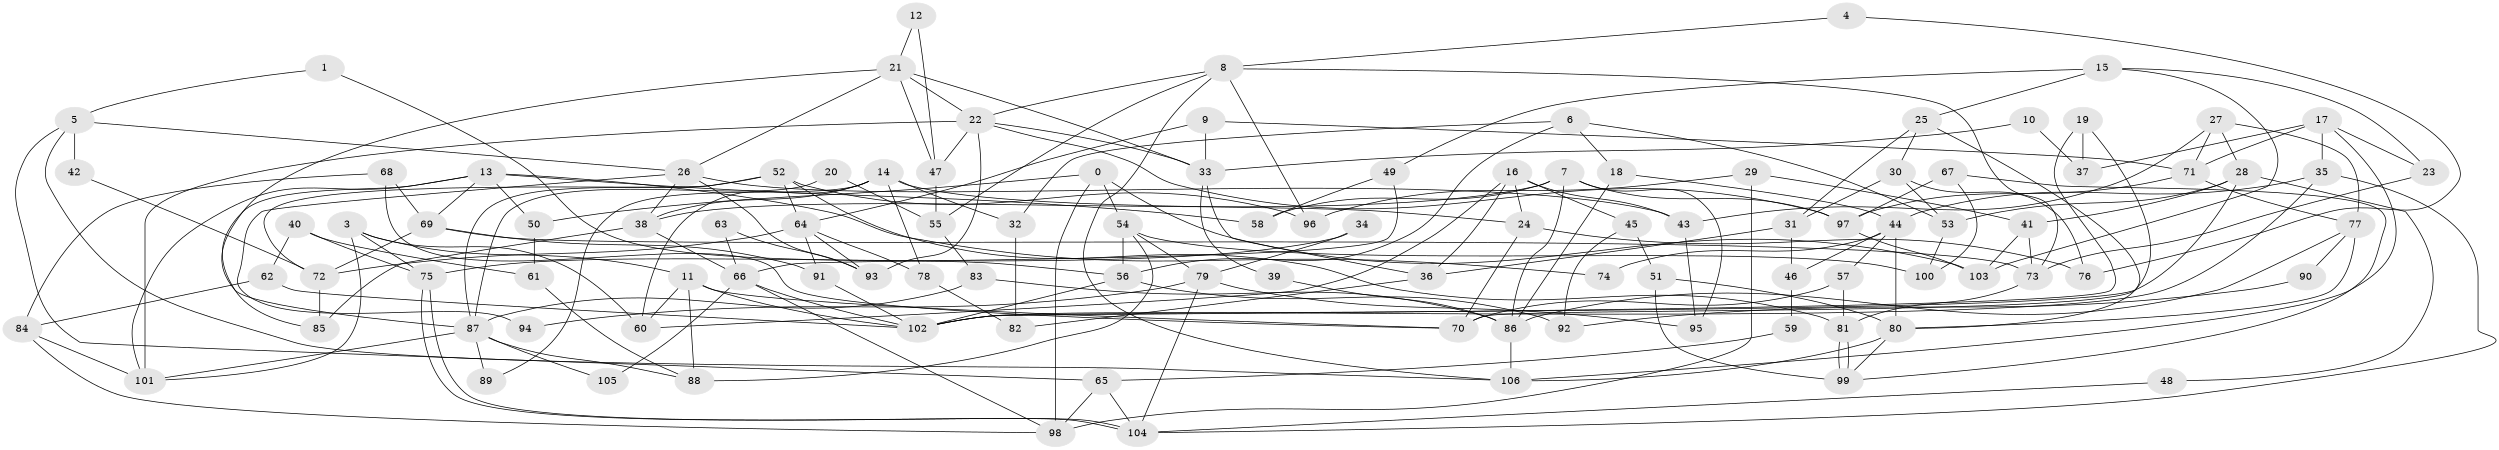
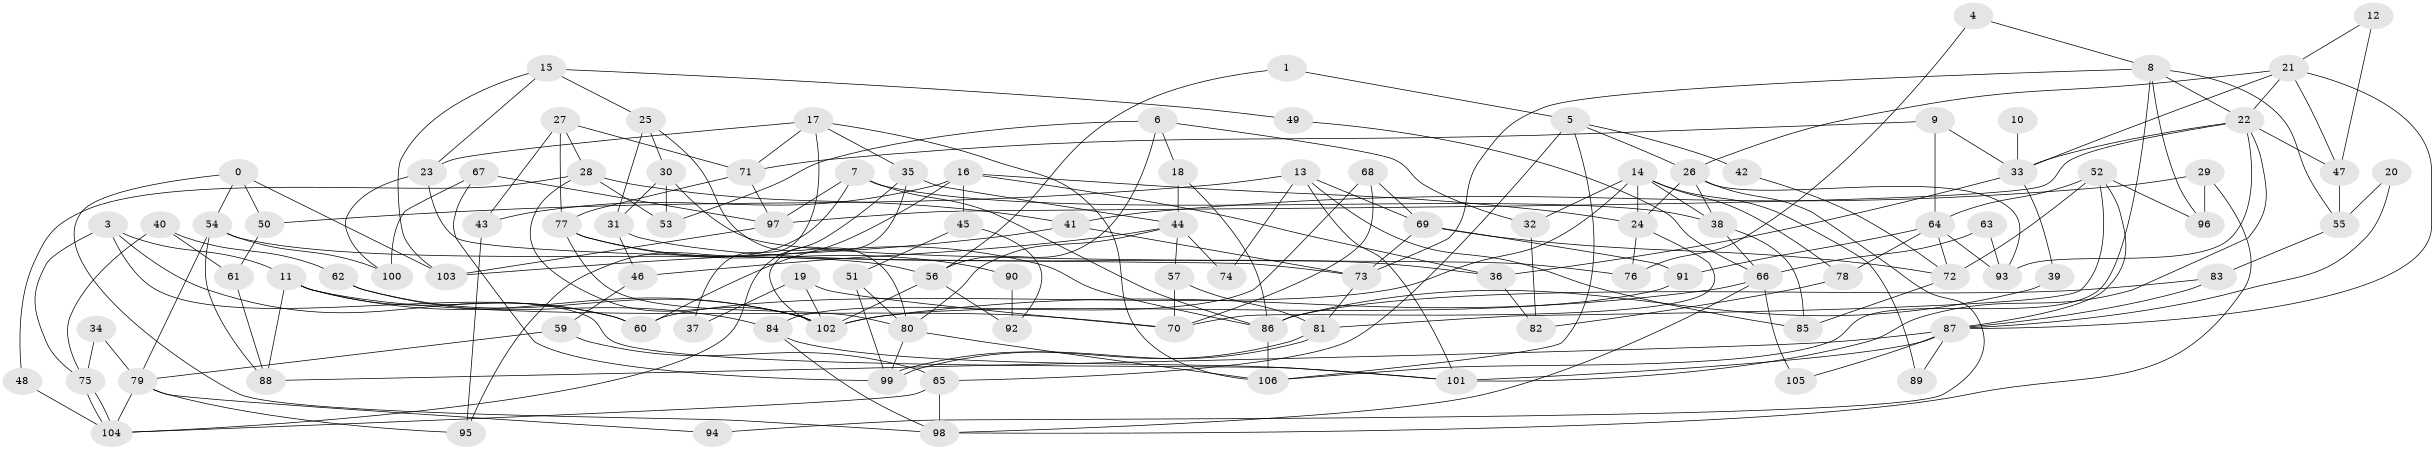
(2056, 146) -> none
(1163, 189) -> (1664, 199)
(1258, 225) -> none
(1936, 251) -> (350, 211)
none -> (349, 355)
